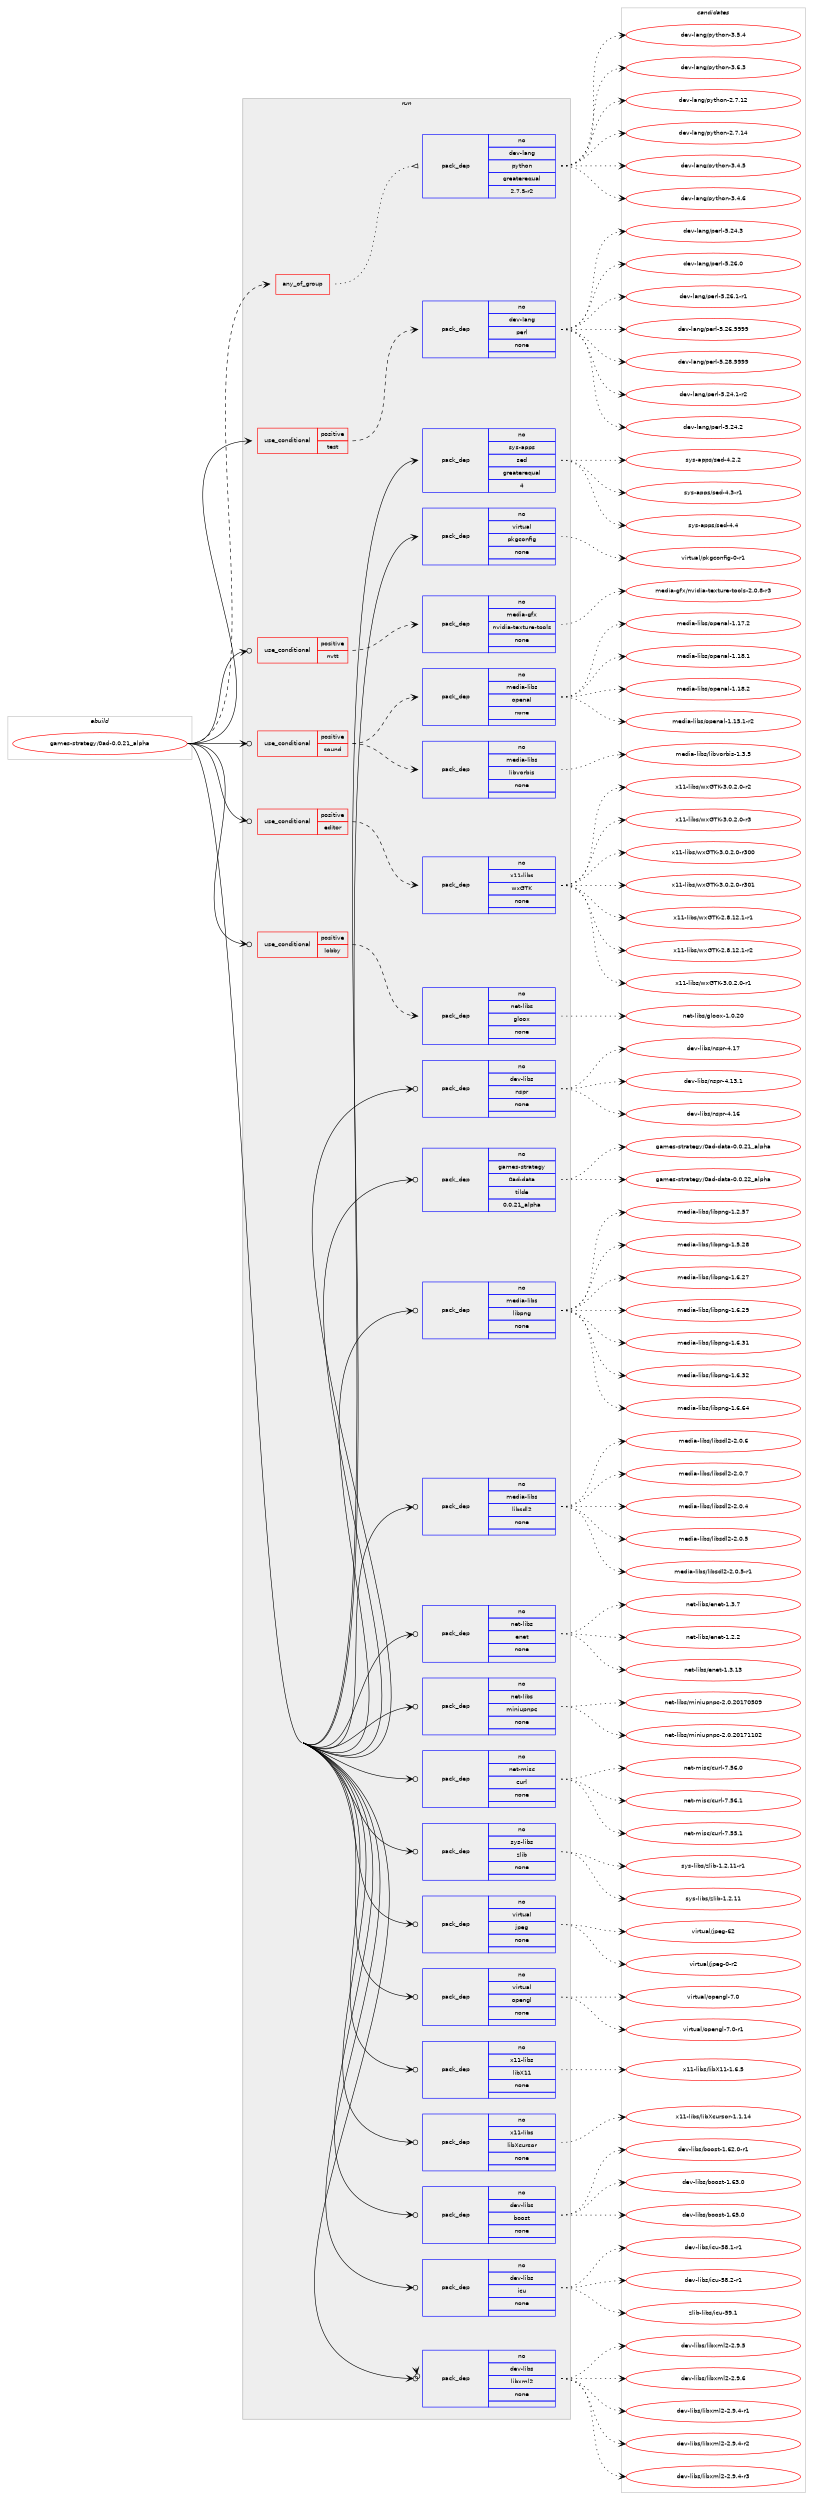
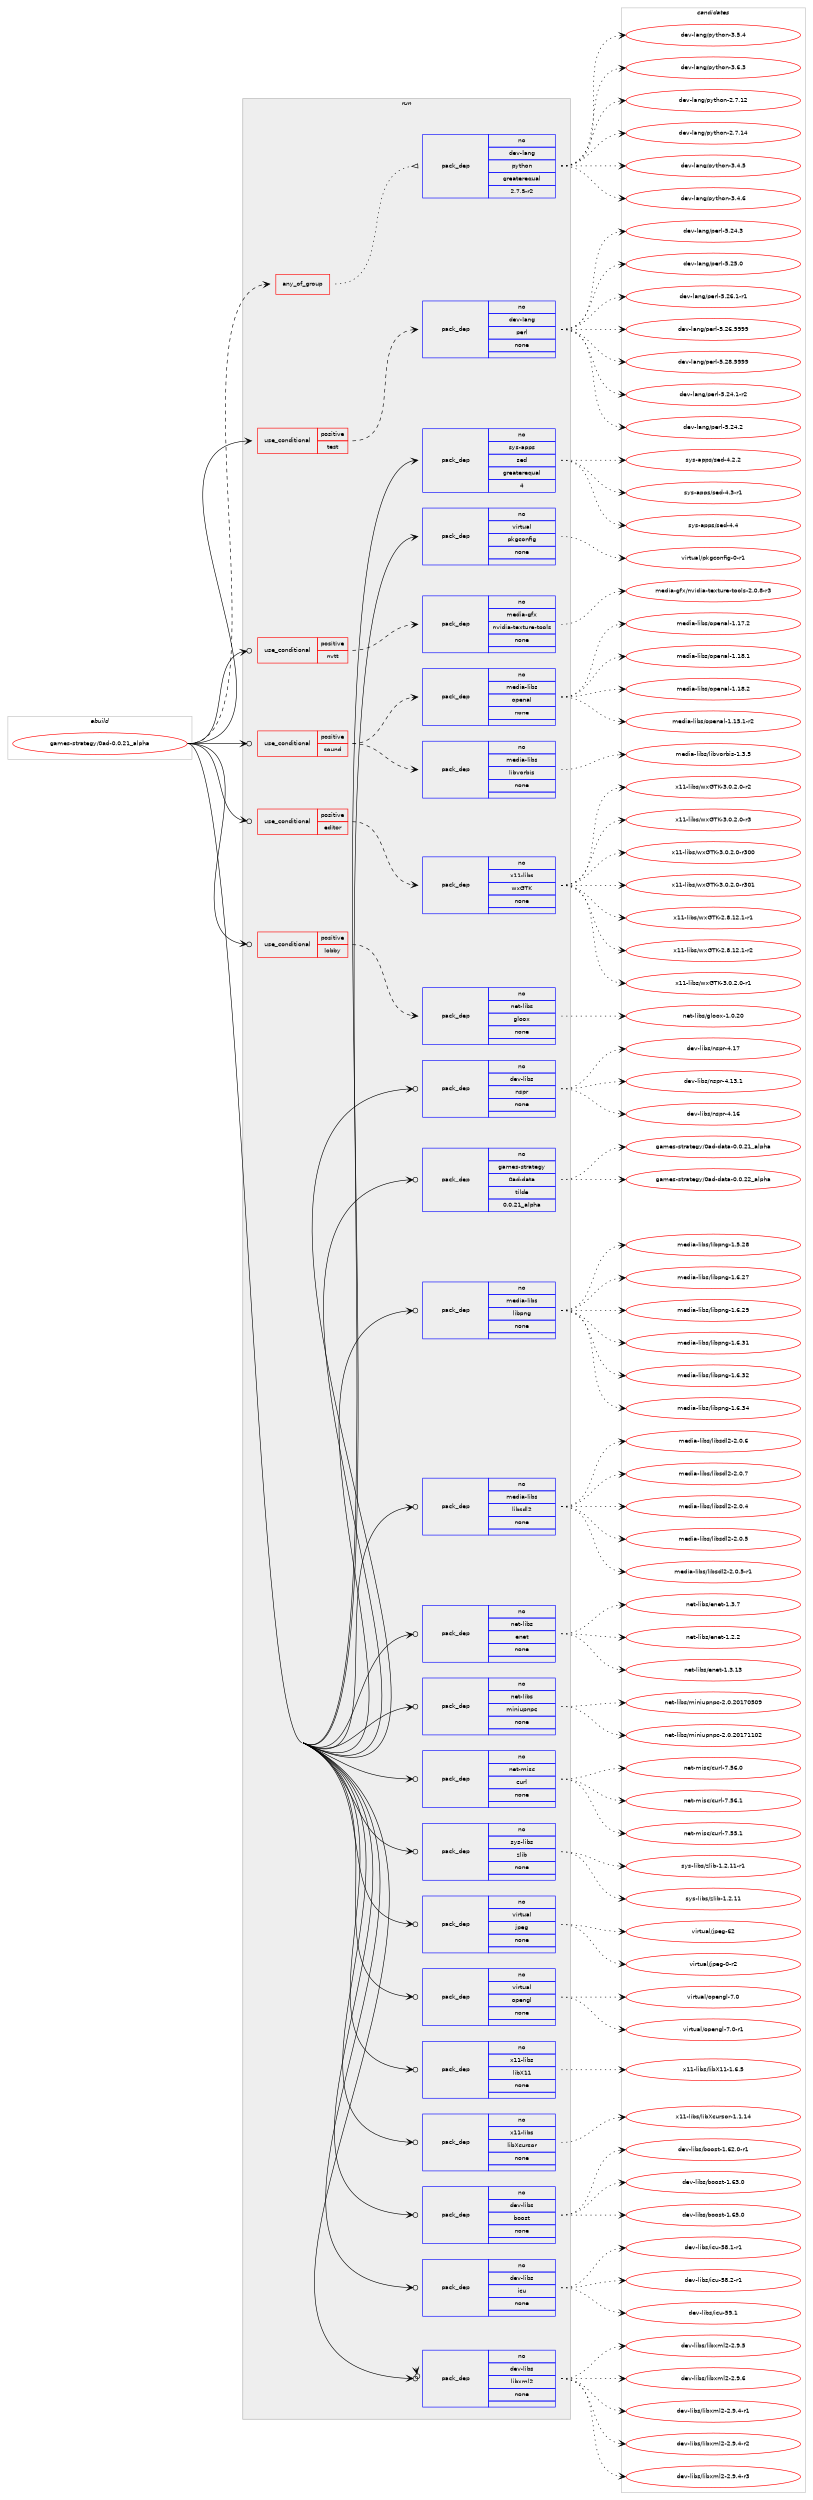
(713, 264) -> (713, 264)
(713, 1212) -> none
(713, 1409) -> (713, 1409)
(713, 2313) -> (713, 2313)
